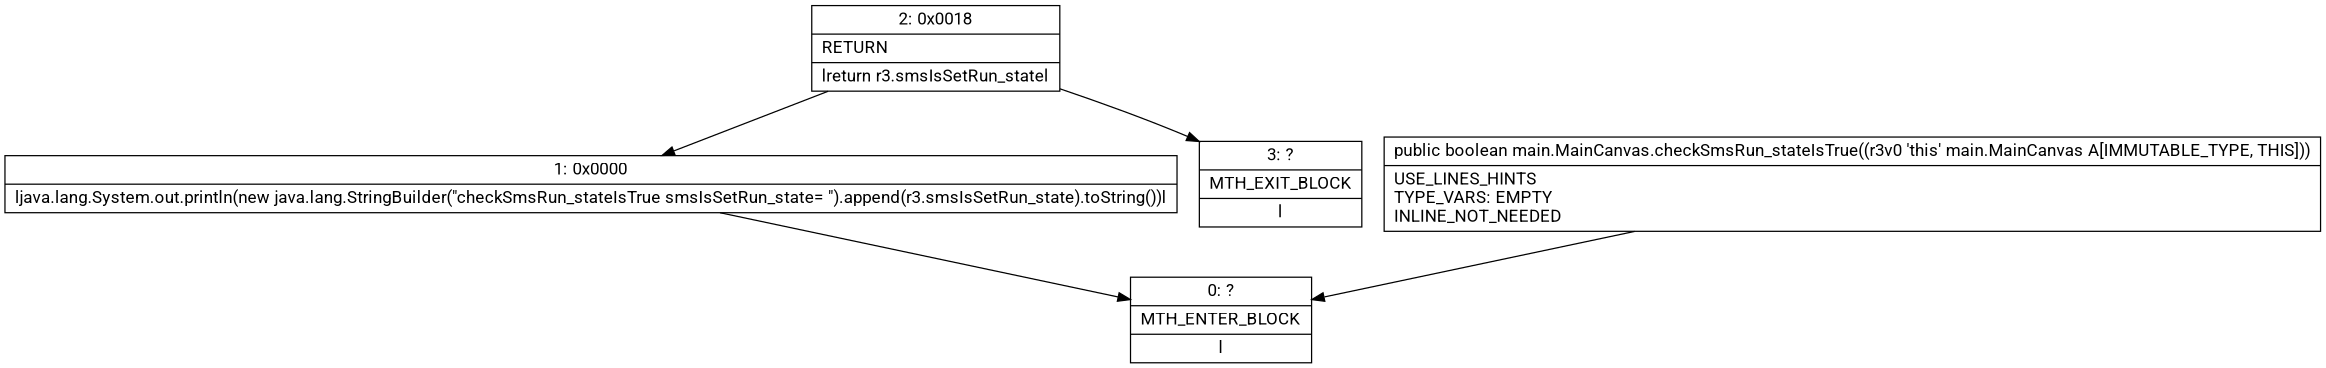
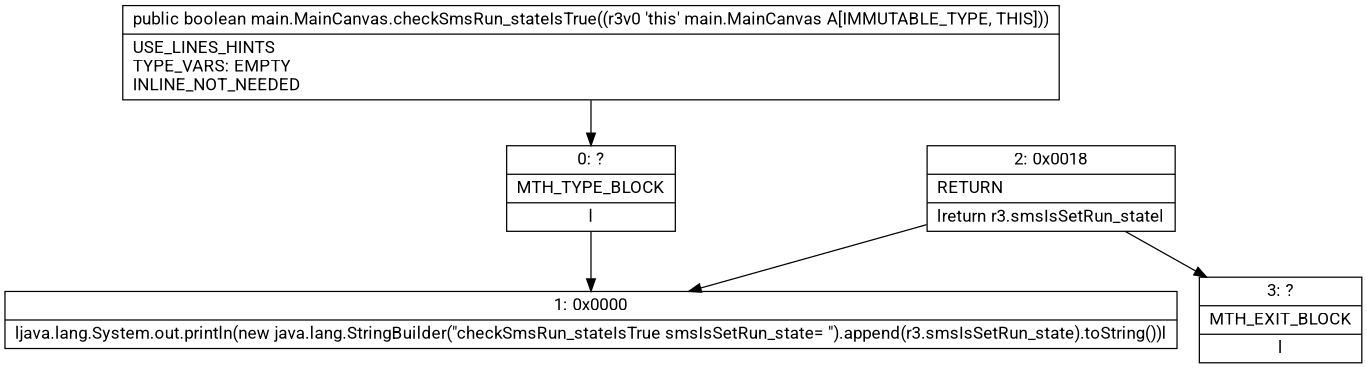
(919, 255) -> (591, 255)
(1221, 319) -> (591, 188)
